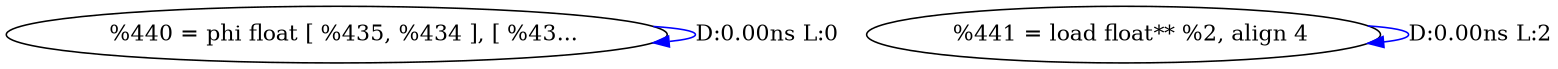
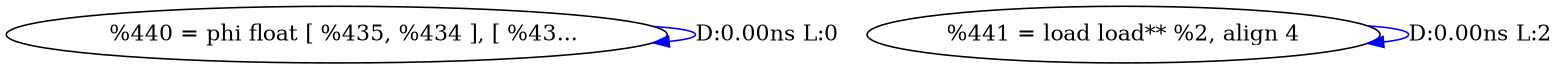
(1124, 35) -> (1124, 35)
